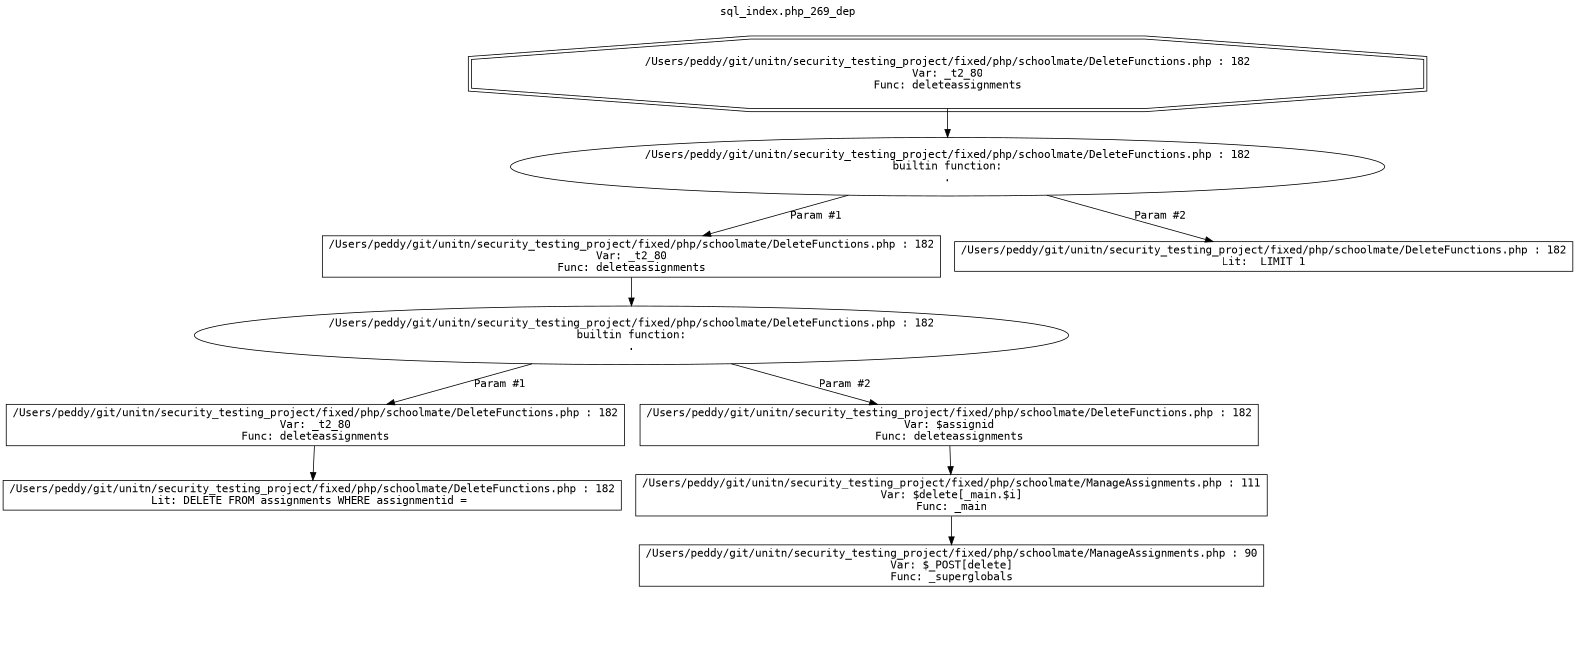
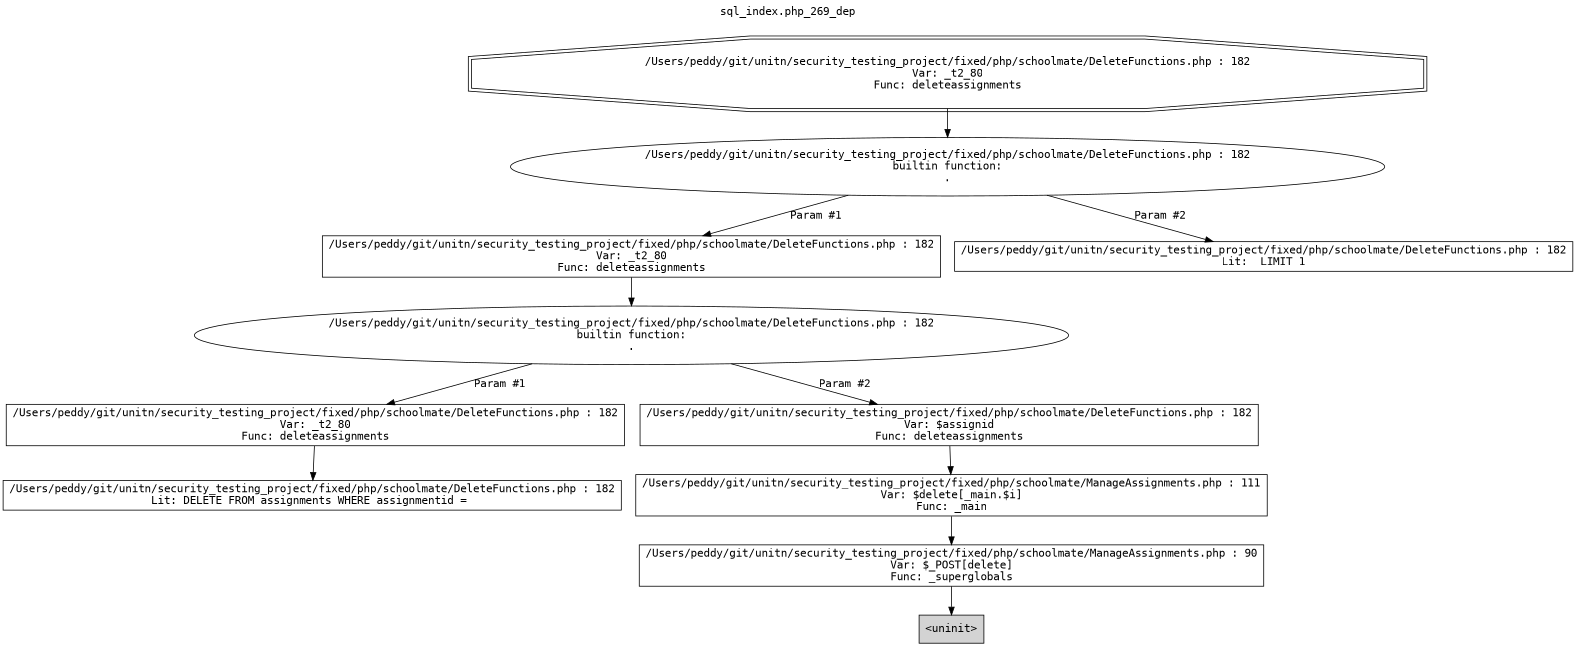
none -> (951, 629)
